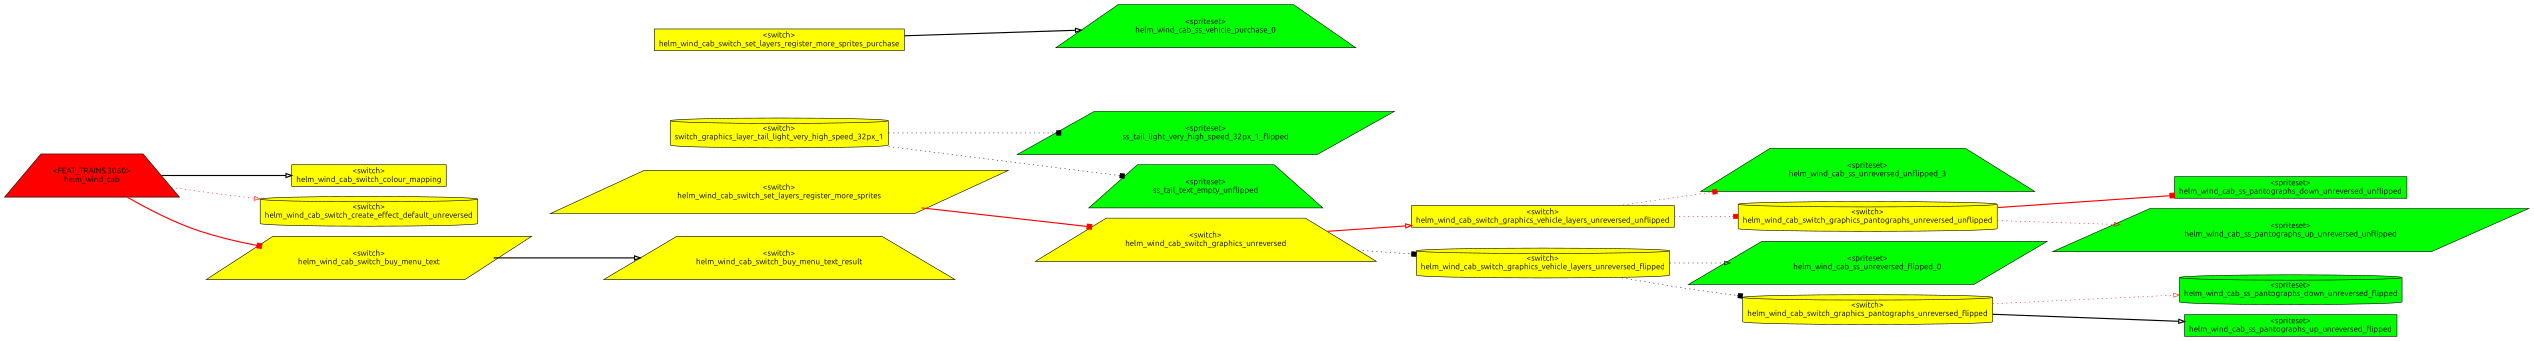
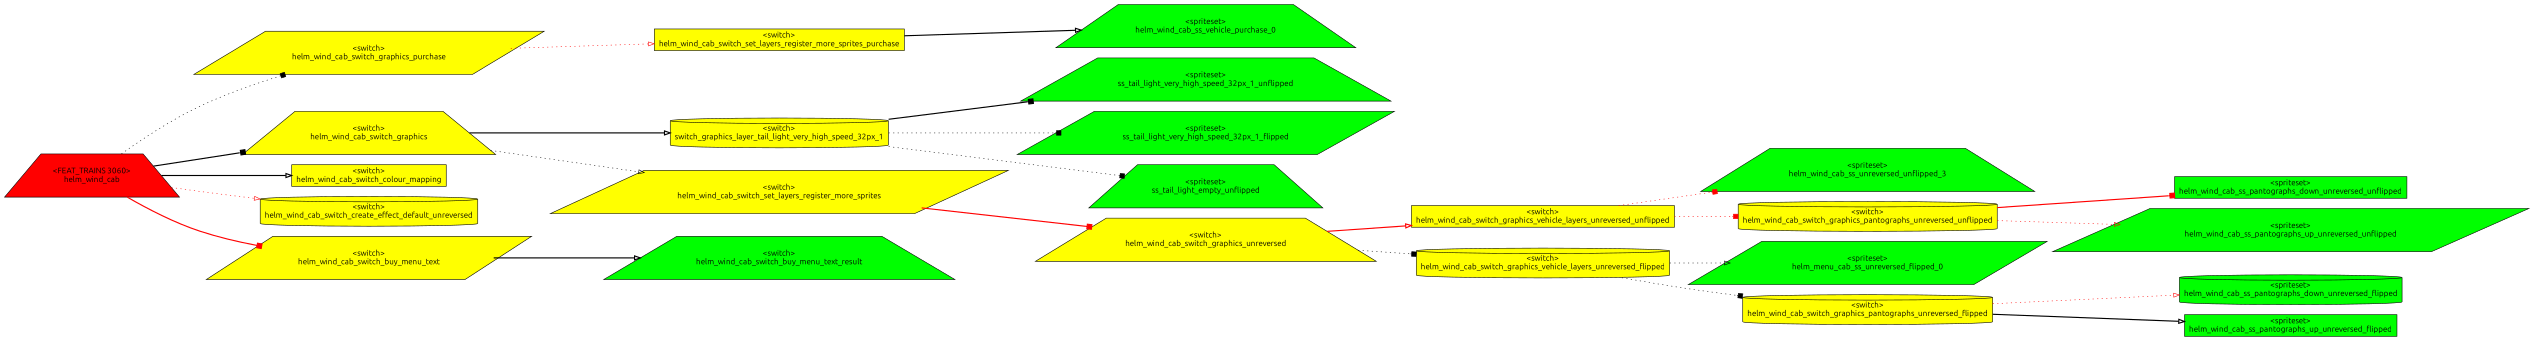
none -> (369, 53)
none -> (1206, 80)
none -> (369, 133)
(1206, 186) -> (1206, 186)
(779, 258) -> (779, 258)
(1868, 263) -> (1868, 263)
